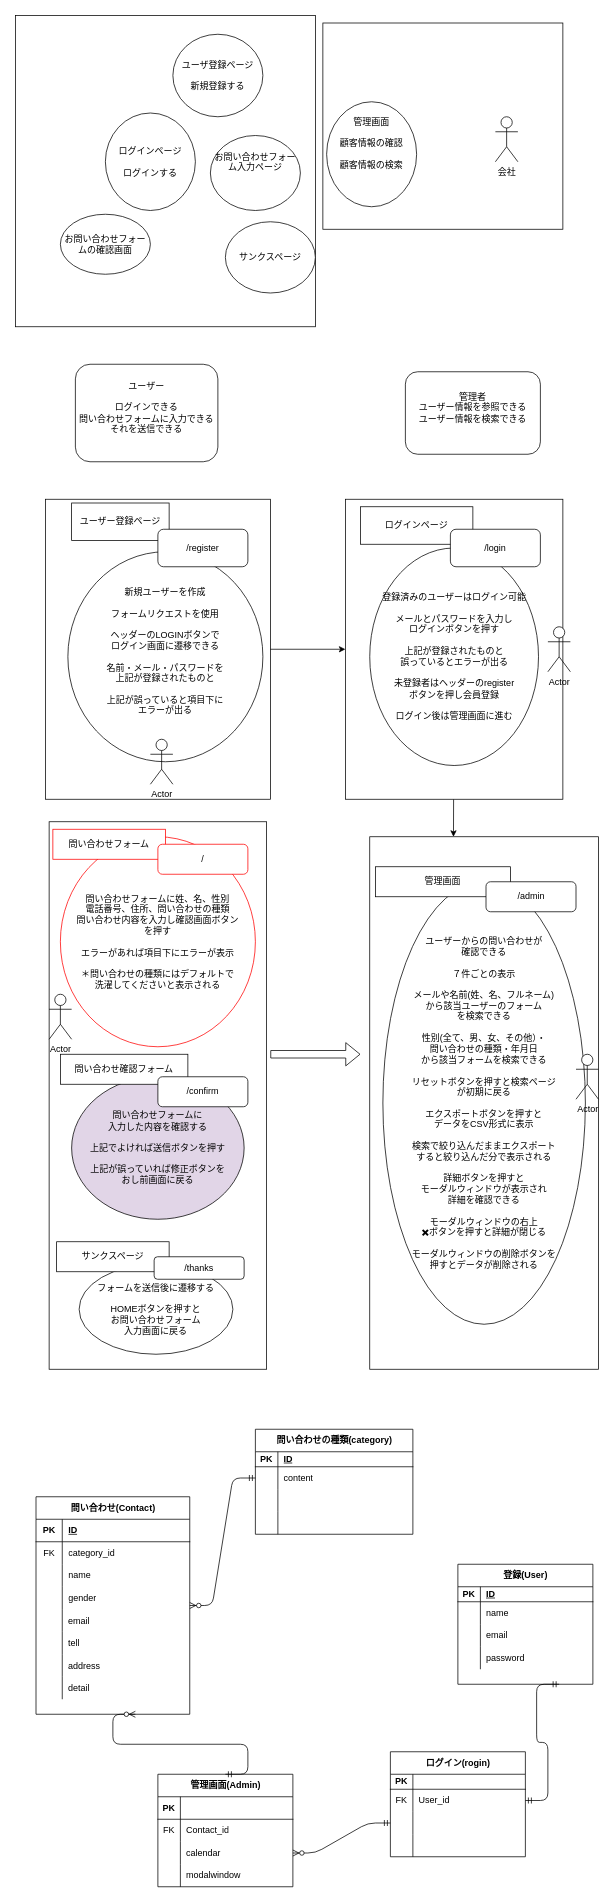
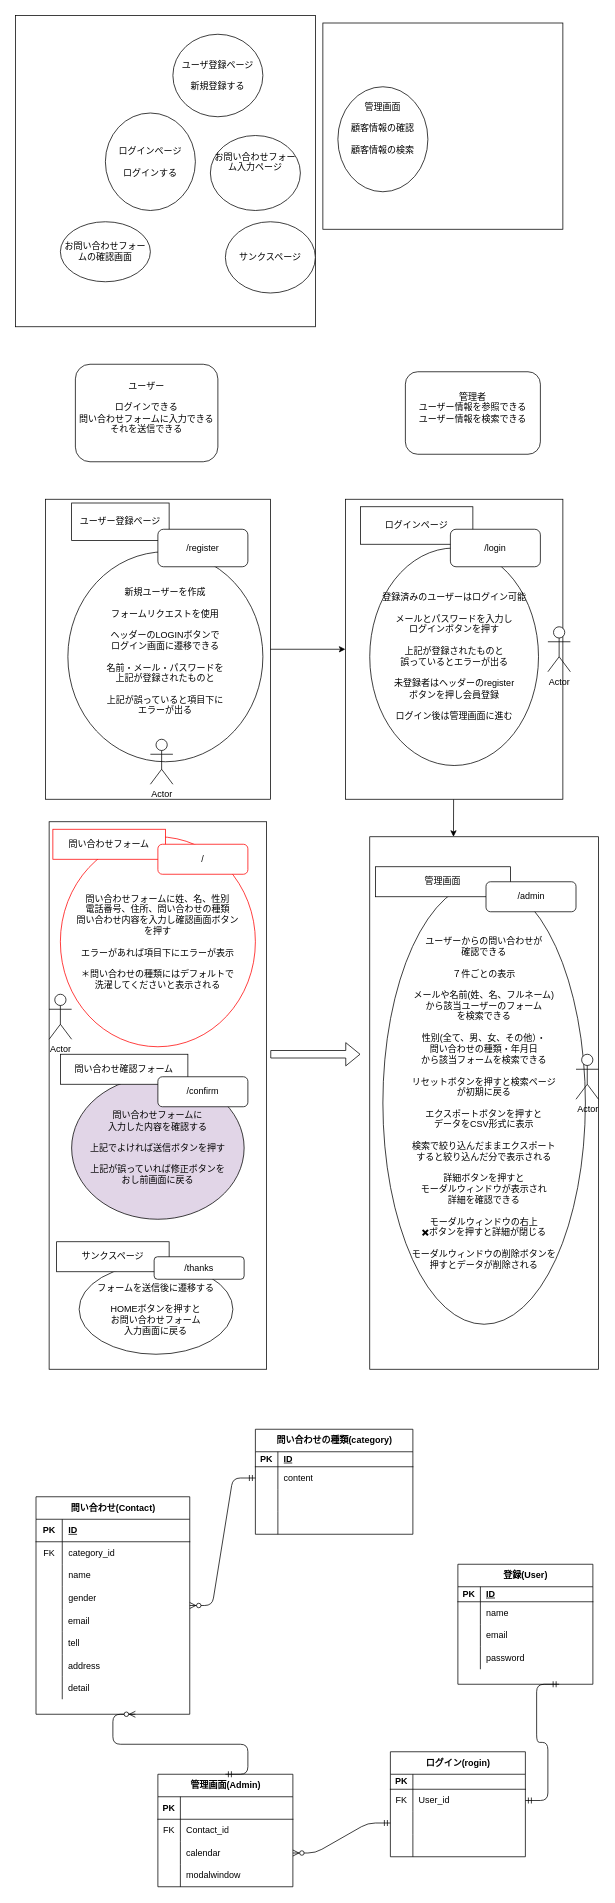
(507, 139) -> none
(372, 154) -> (383, 139)
(105, 244) -> (105, 252)
